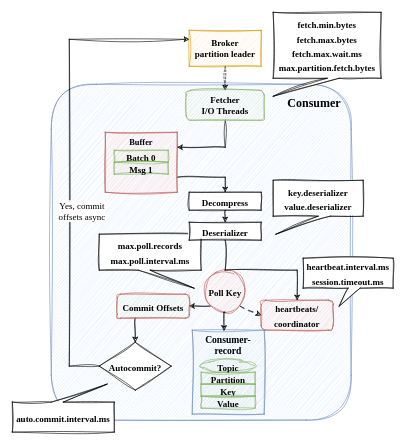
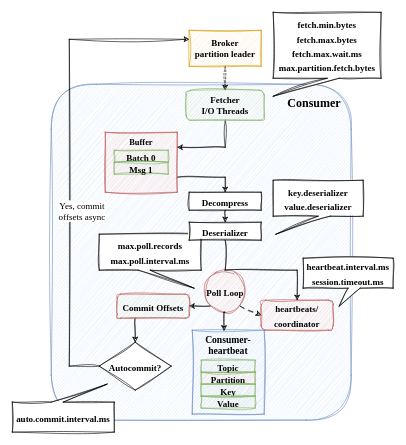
(225, 291) -> (225, 291)
(228, 346) -> (228, 346)
(228, 366) -> (228, 366)
(228, 378) -> (228, 378)
